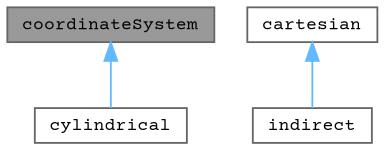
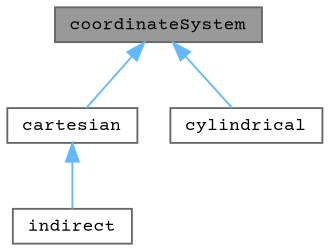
none -> (109, 82)
